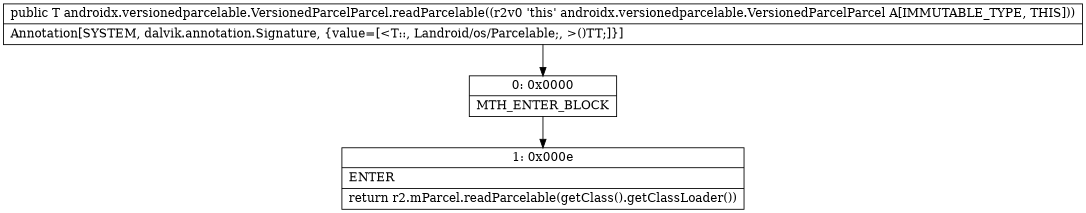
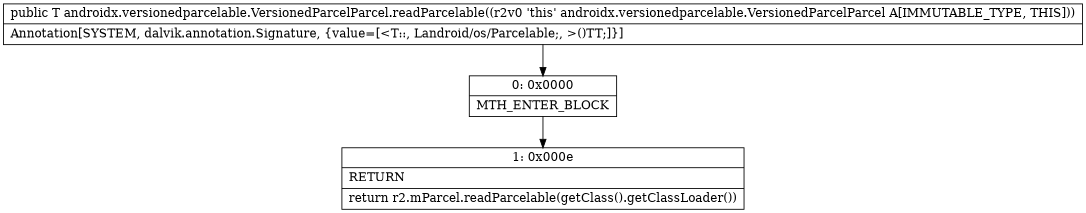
(372, 178) -> (377, 178)
